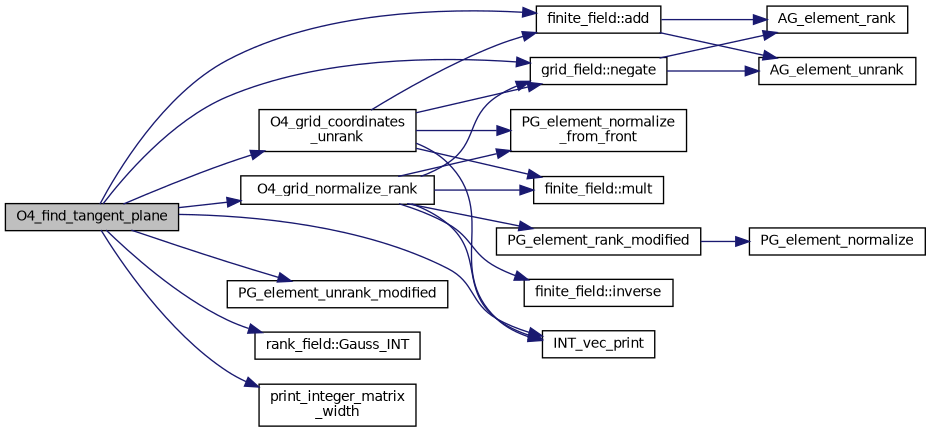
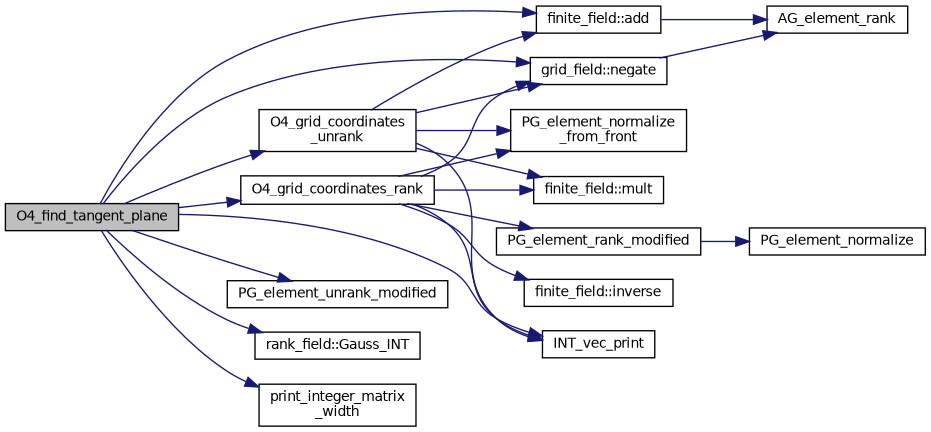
(837, 71) -> none
(338, 190) -> (338, 190)
